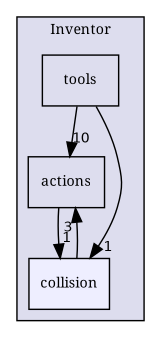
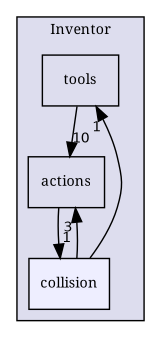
(121, 176) -> (121, 191)
